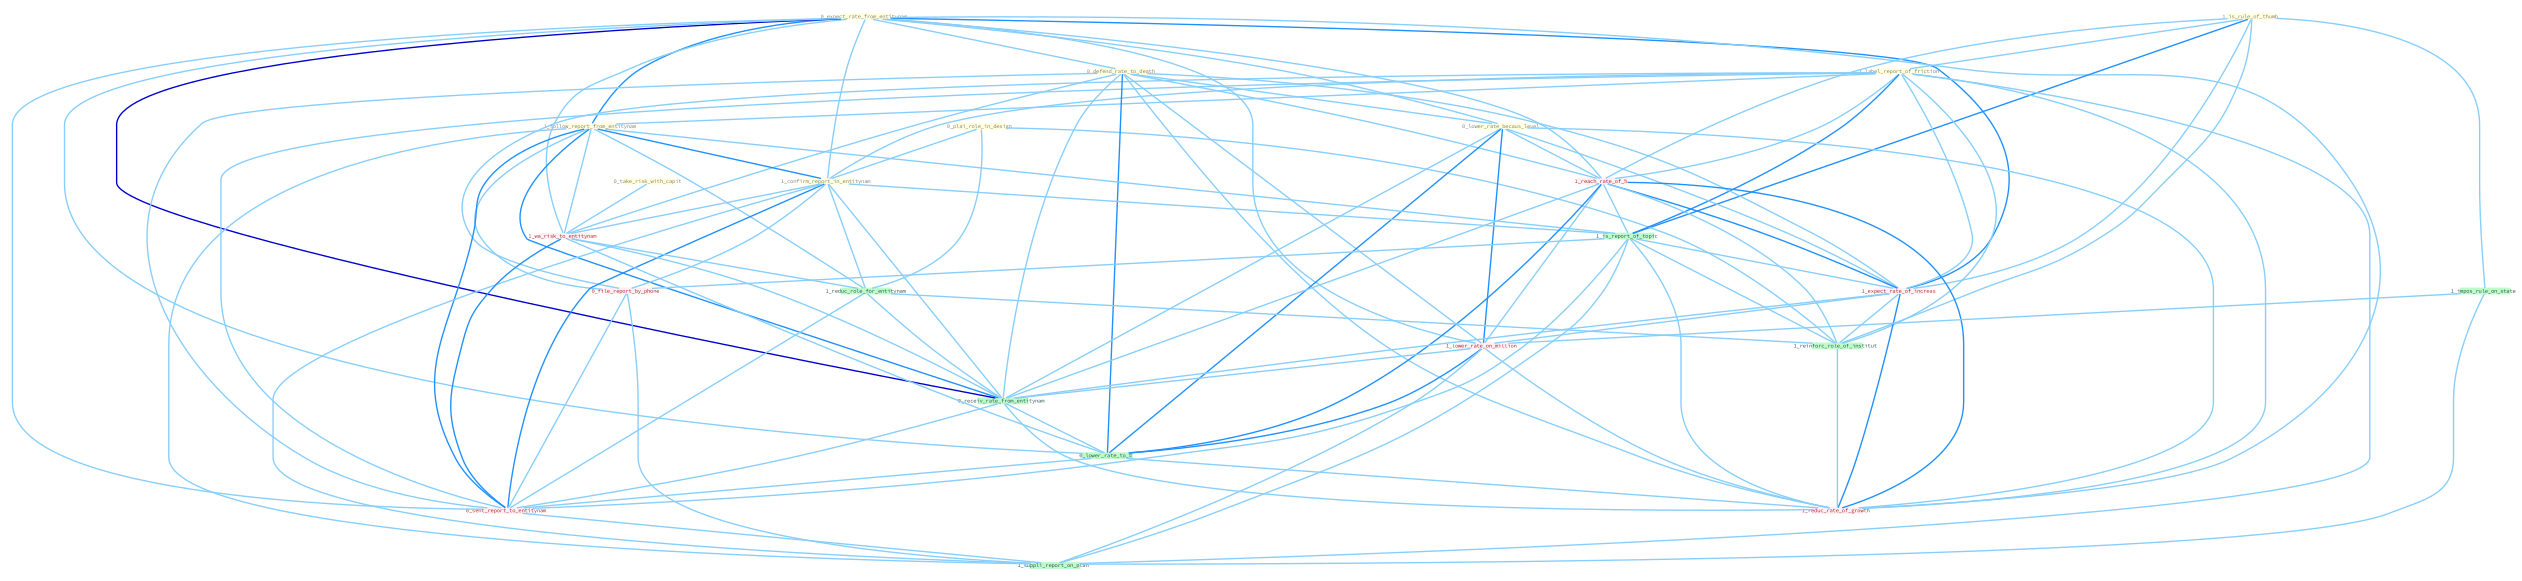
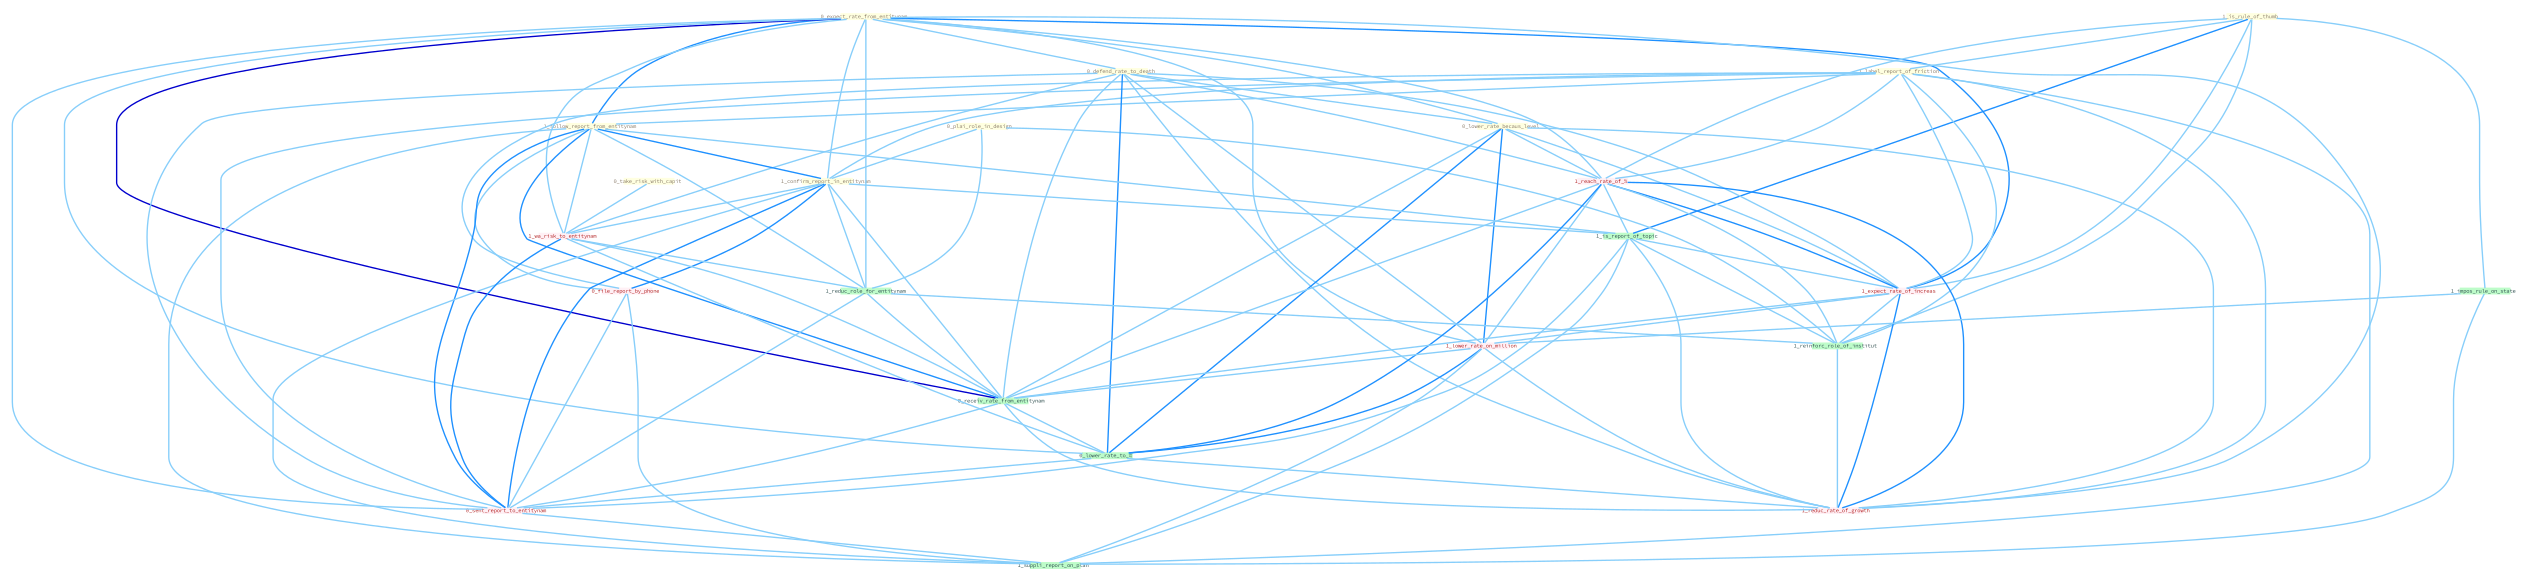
none -> (866, 127)
(1775, 168) -> none
(735, 247) -> (735, 247)
(1128, 264) -> none
